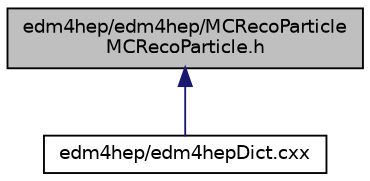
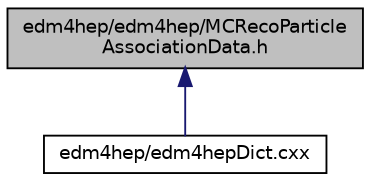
(185, 38) -> (185, 38)
